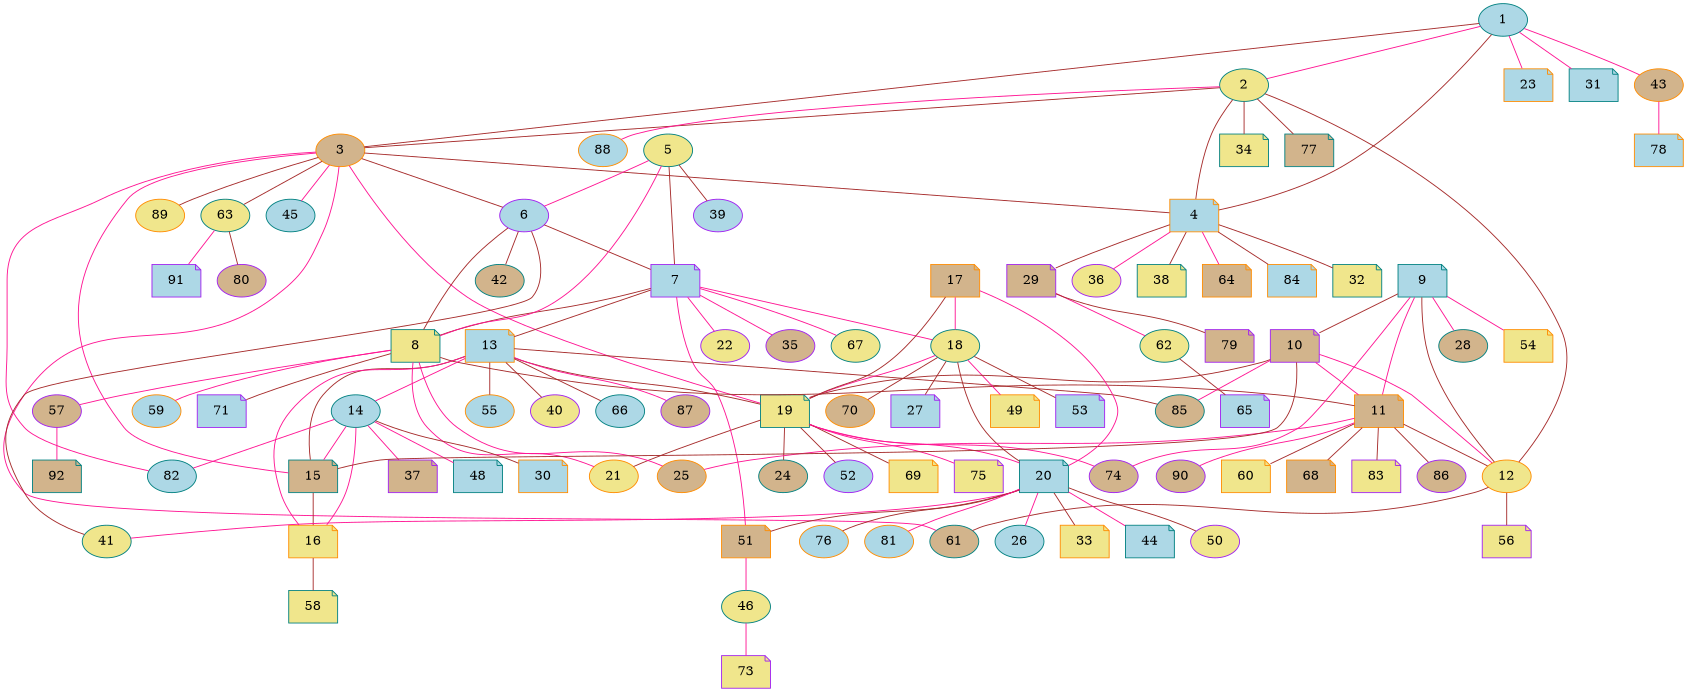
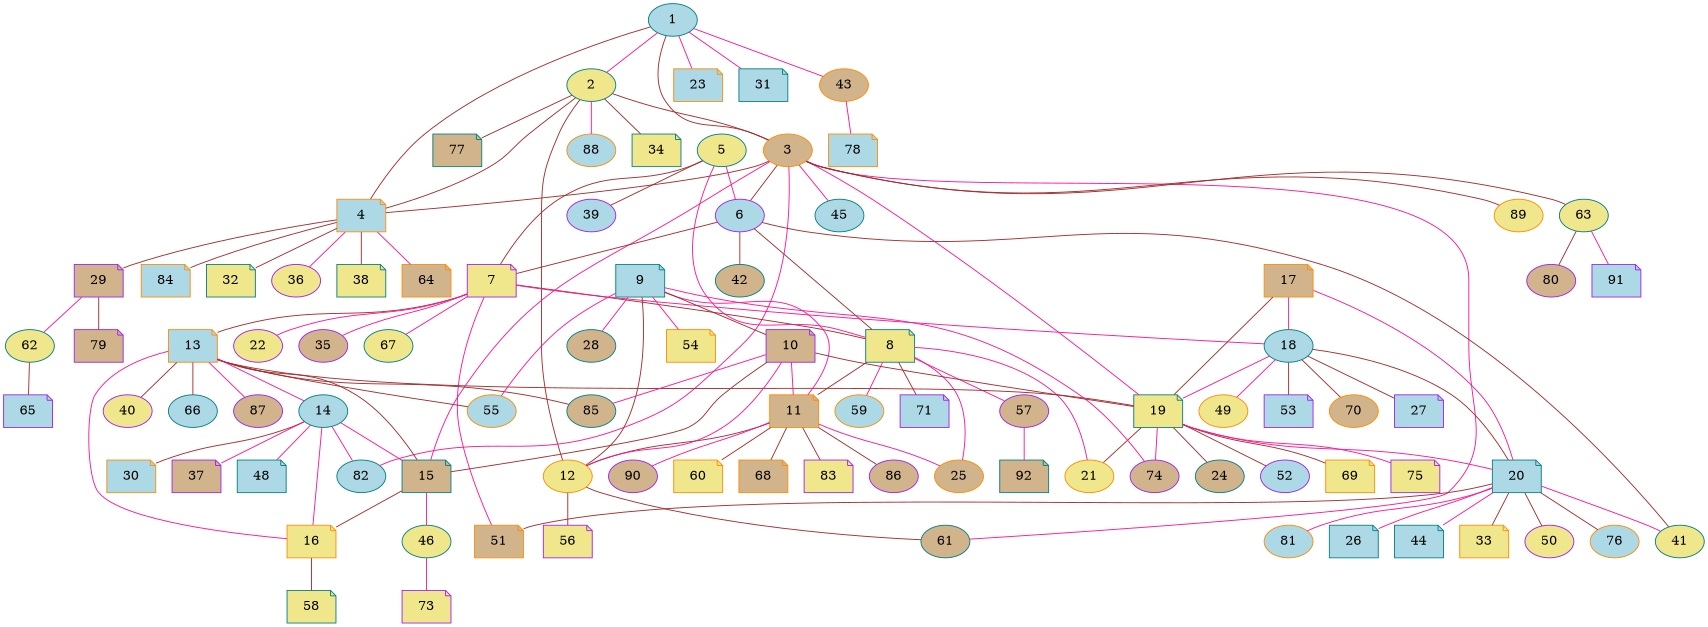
(675, 281) -> (492, 281)
none -> (551, 336)
(955, 346) -> (1289, 346)
(1015, 411) -> (1223, 411)
(1019, 542) -> (1354, 542)
(746, 574) -> (427, 509)
